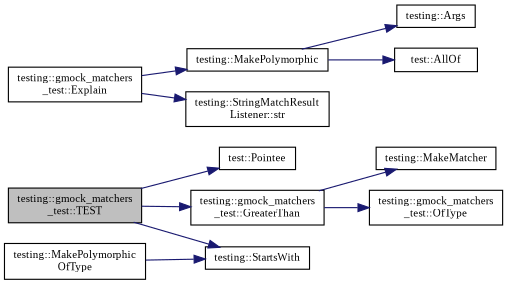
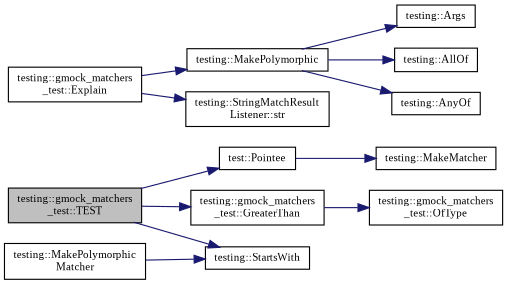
(436, 60) -> (436, 60)
none -> (436, 104)
(352, 181) -> (330, 158)
(75, 261) -> (75, 261)
